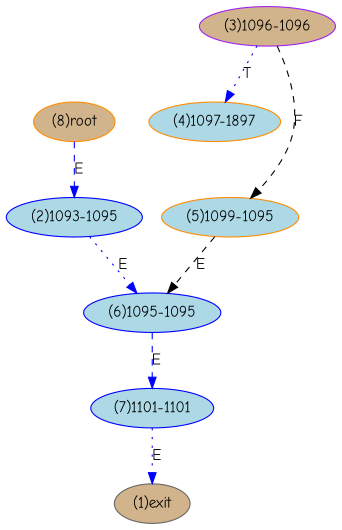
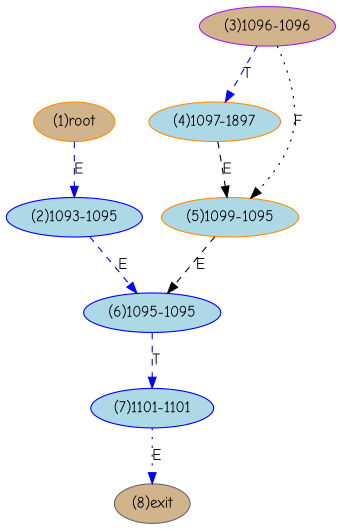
(244, 69) -> (244, 69)
(74, 122) -> (74, 122)
(294, 122) -> (294, 122)
none -> (222, 164)
(110, 261) -> (110, 261)
(157, 360) -> (157, 360)
(152, 504) -> (152, 504)
